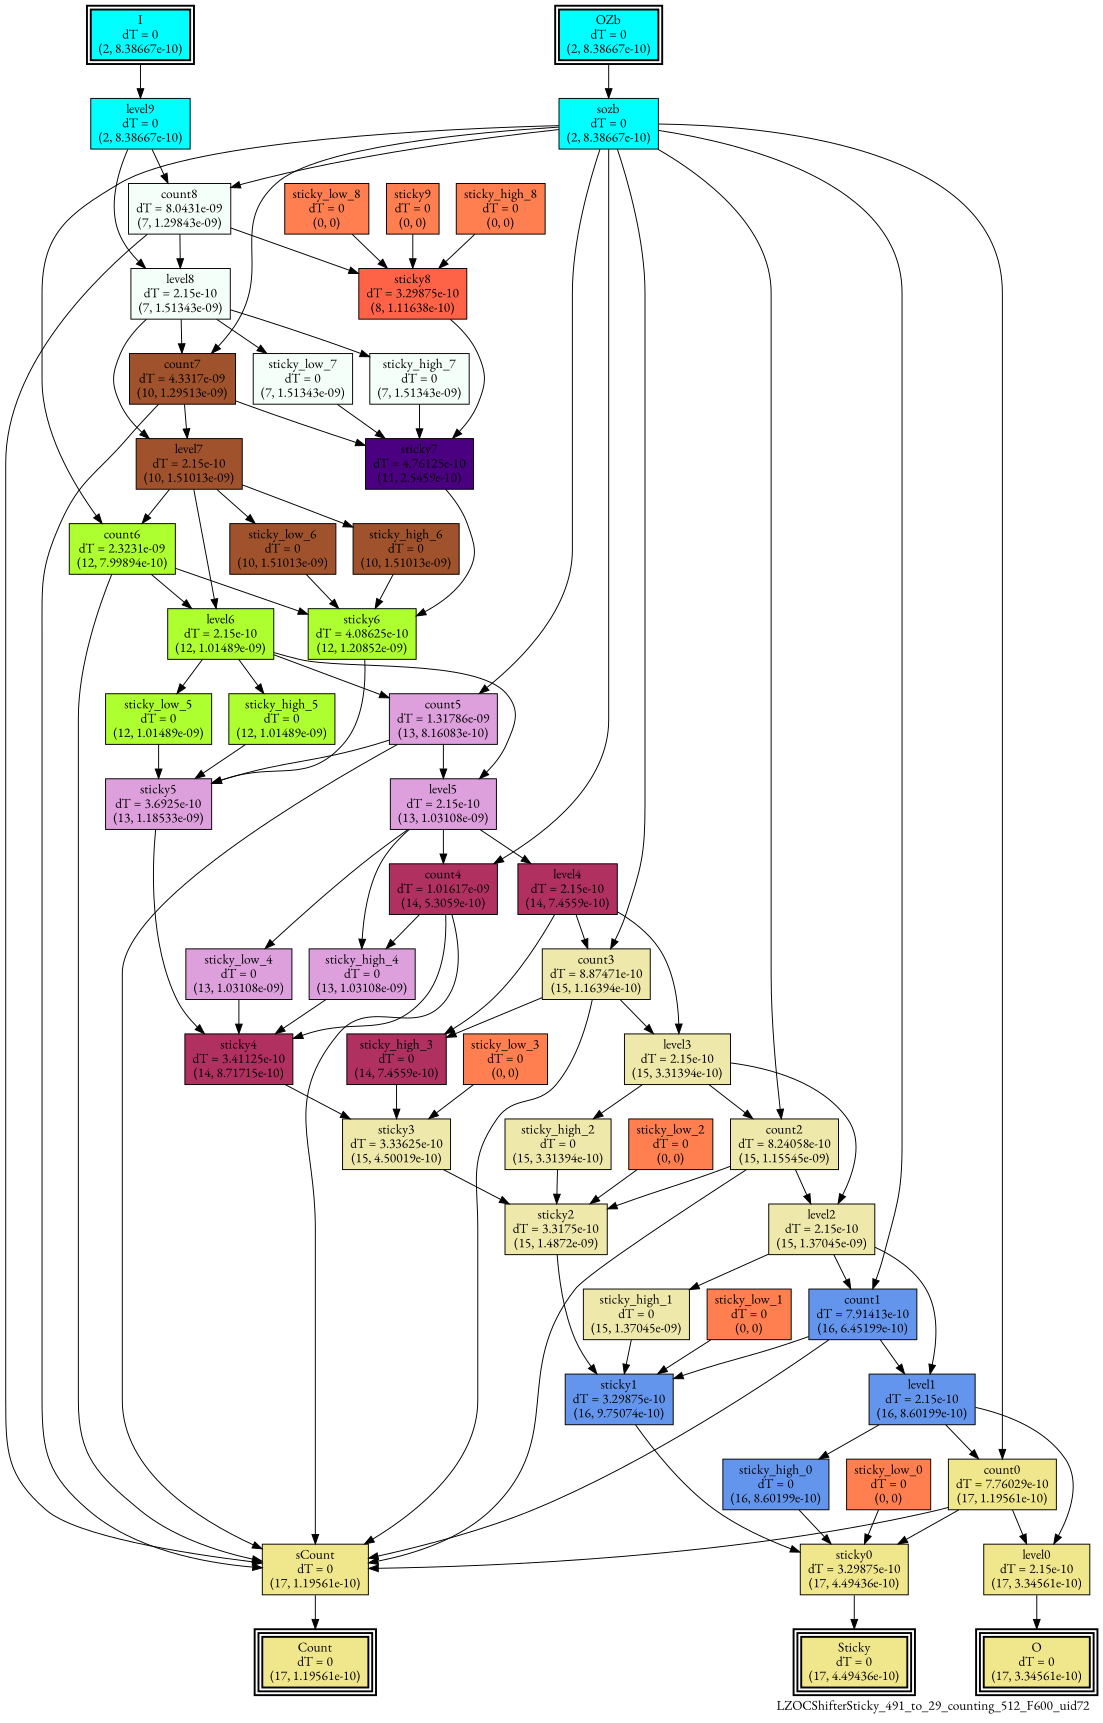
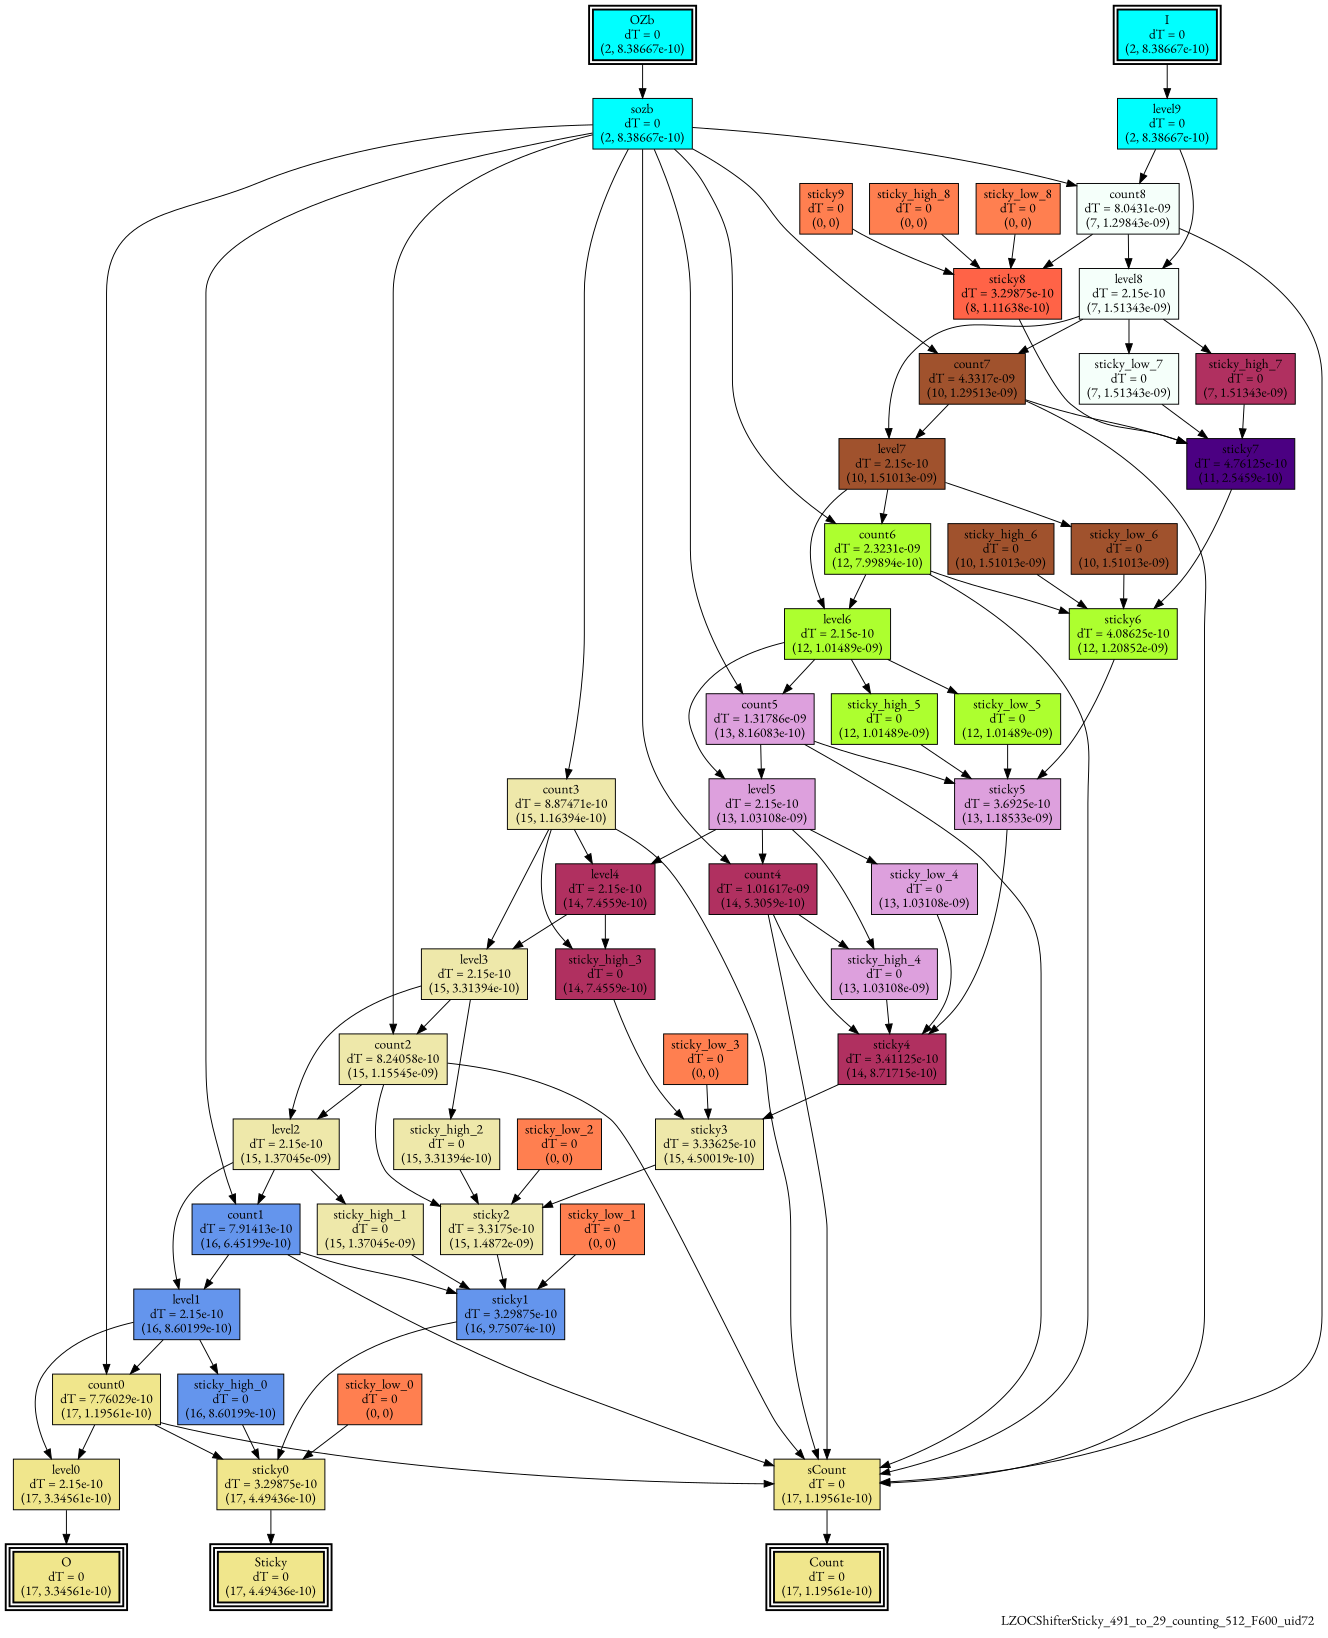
(419, 379) -> (1246, 379)
(293, 504) -> none
(580, 927) -> (581, 842)
